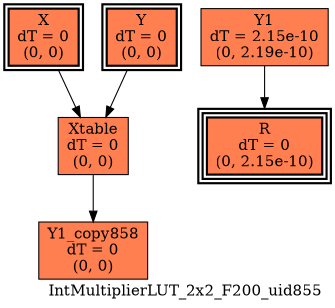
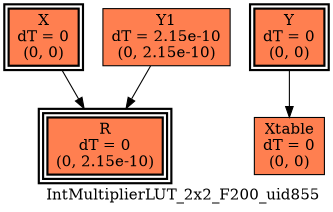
(265, 37) -> (167, 37)
(67, 89) -> (70, 85)
(93, 251) -> none
